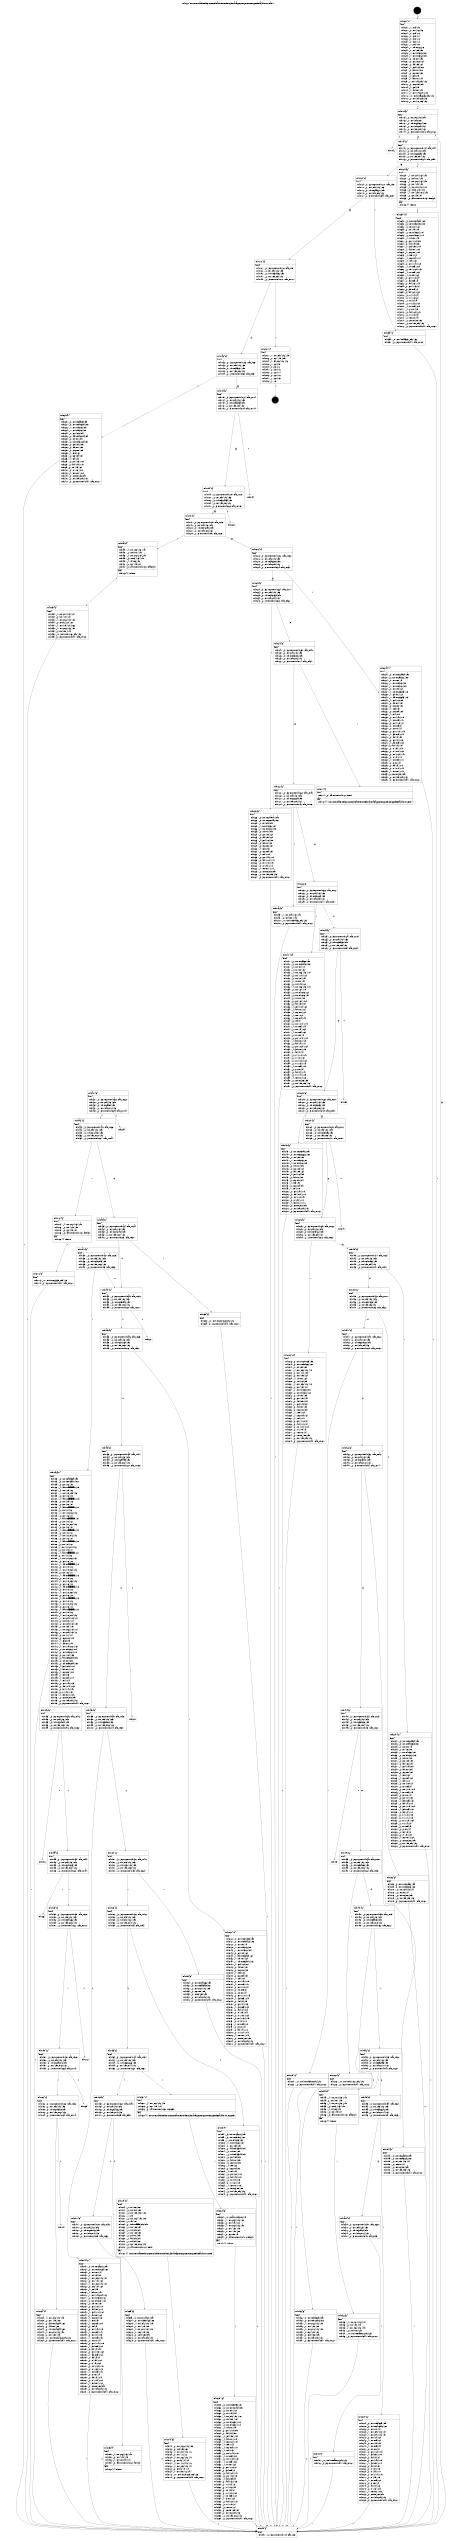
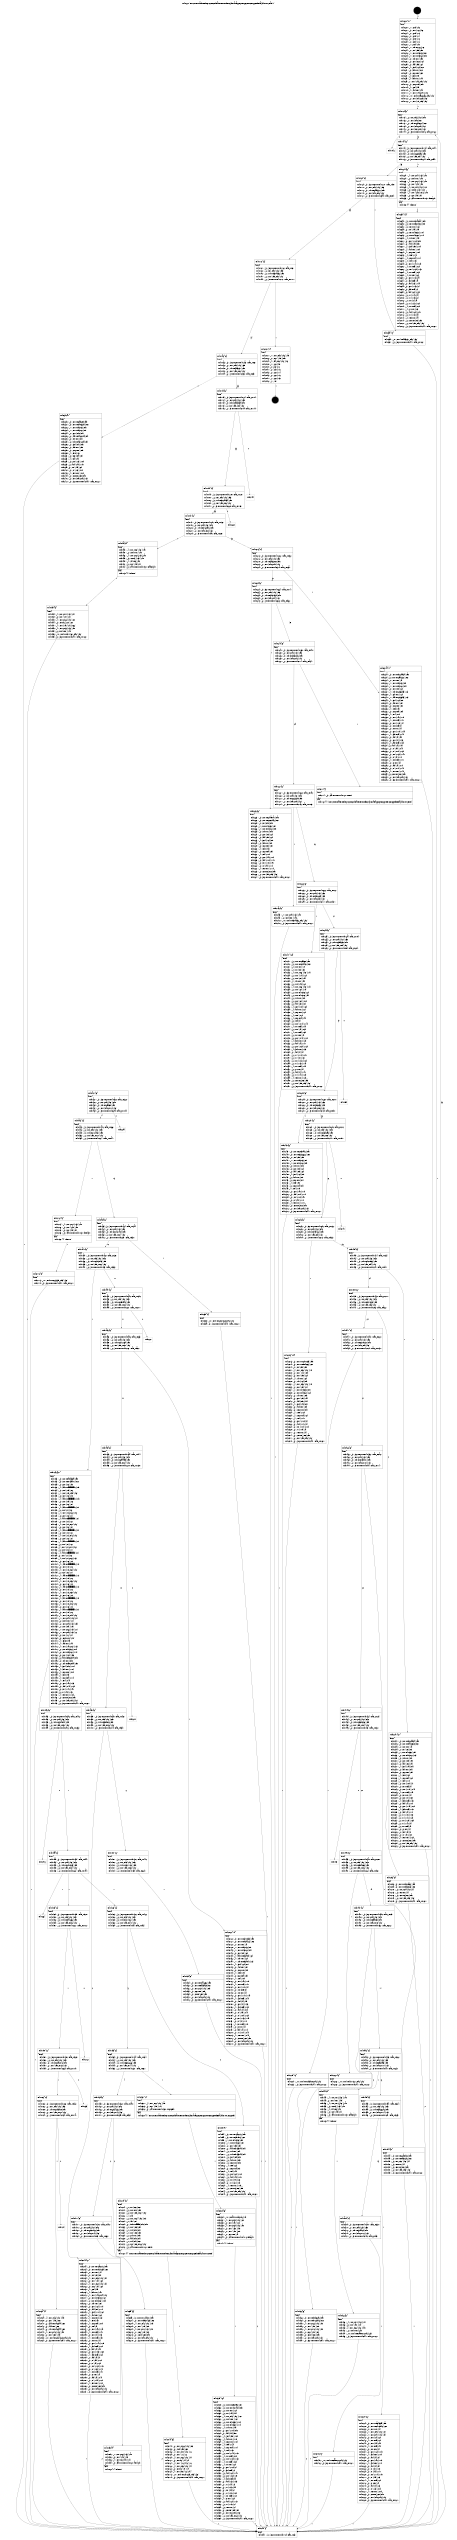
(120, 1264) -> (107, 1243)
(127, 1889) -> (98, 1889)
